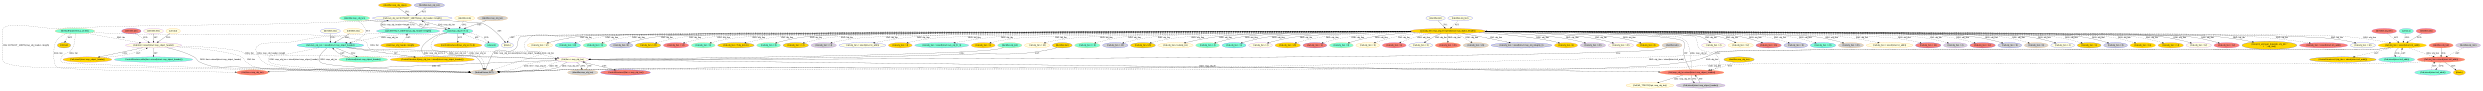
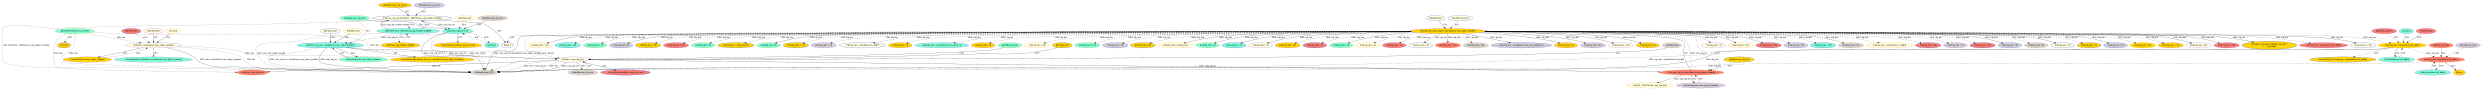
none -> (399, 37)
